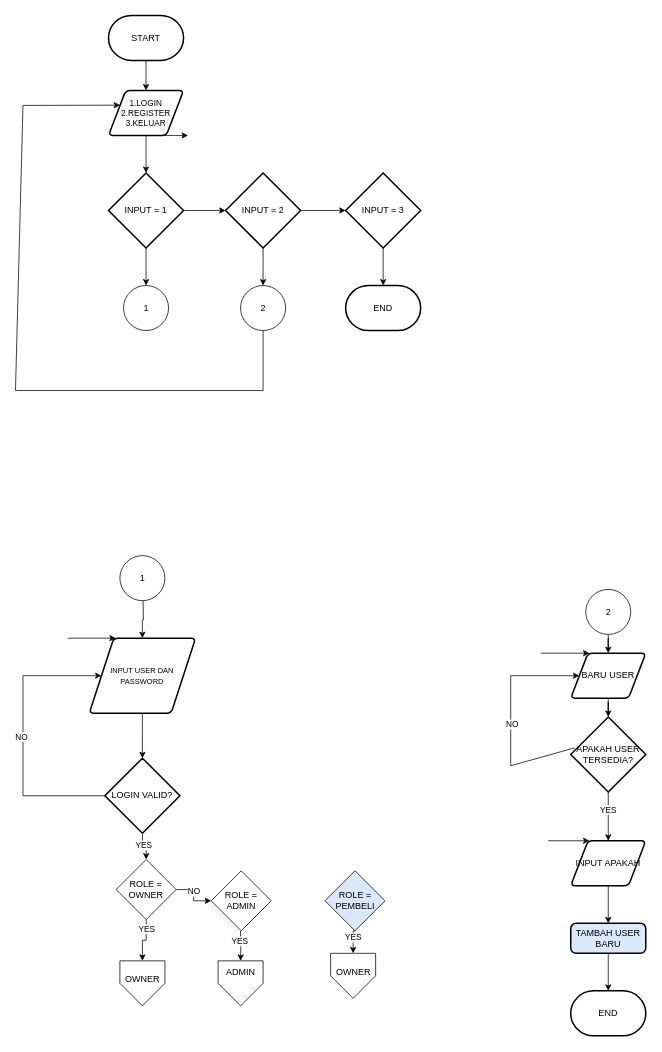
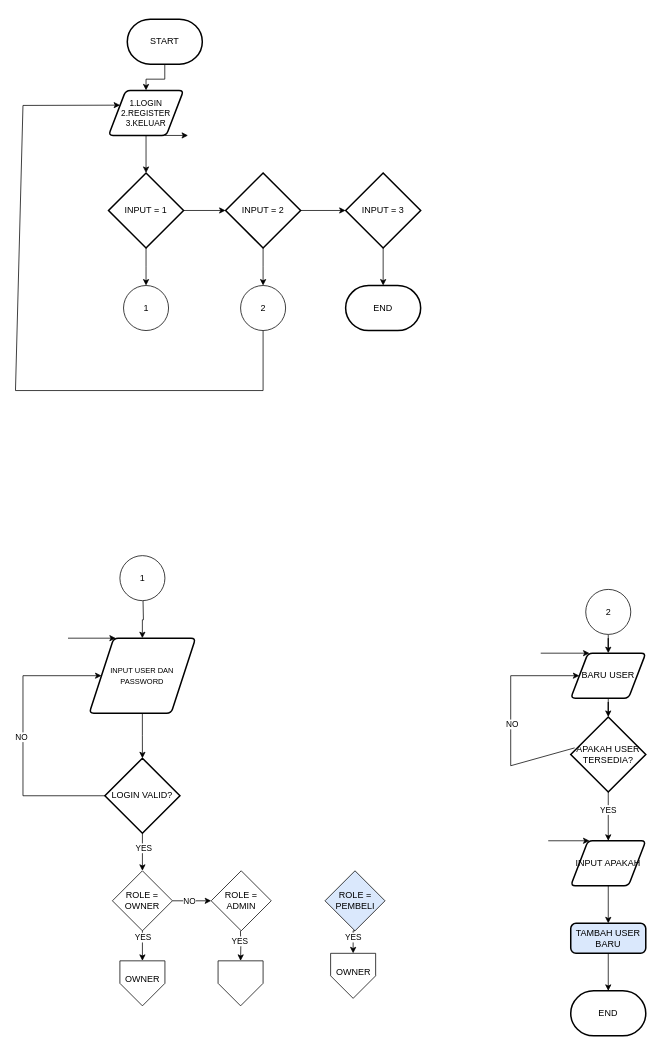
(146, 38) -> (165, 42)
(146, 889) -> (142, 900)
(240, 972) -> none
